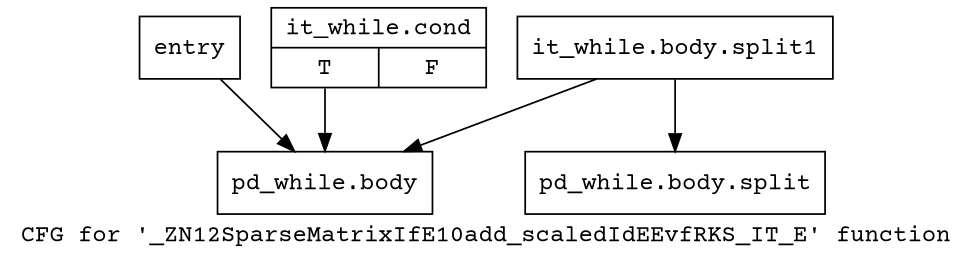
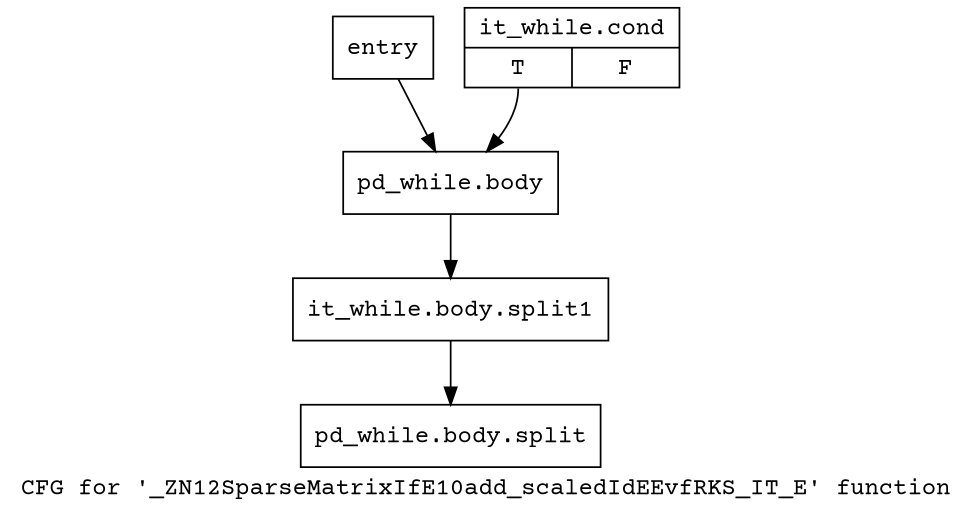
(509, 112) -> (451, 238)
